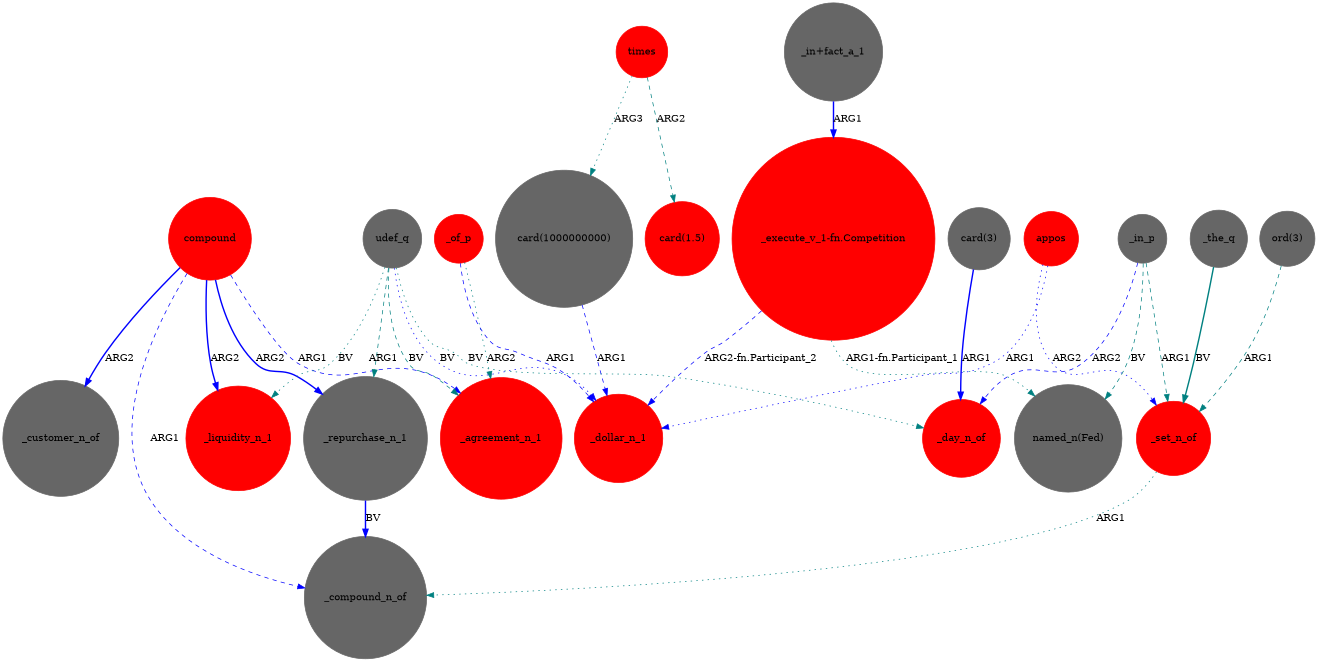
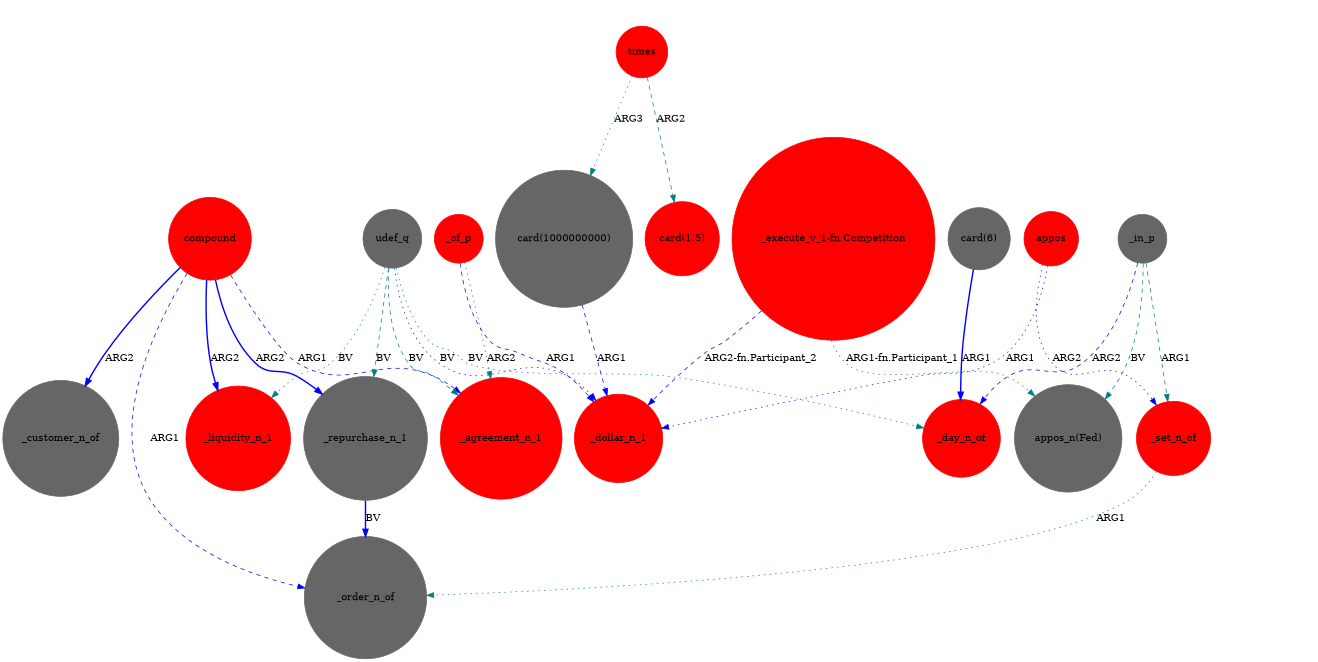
(833, 52) -> none
(979, 239) -> (979, 239)
(1219, 239) -> none
(1287, 239) -> none
(384, 358) -> (384, 358)
(1068, 438) -> (1068, 438)
(365, 598) -> (365, 598)
